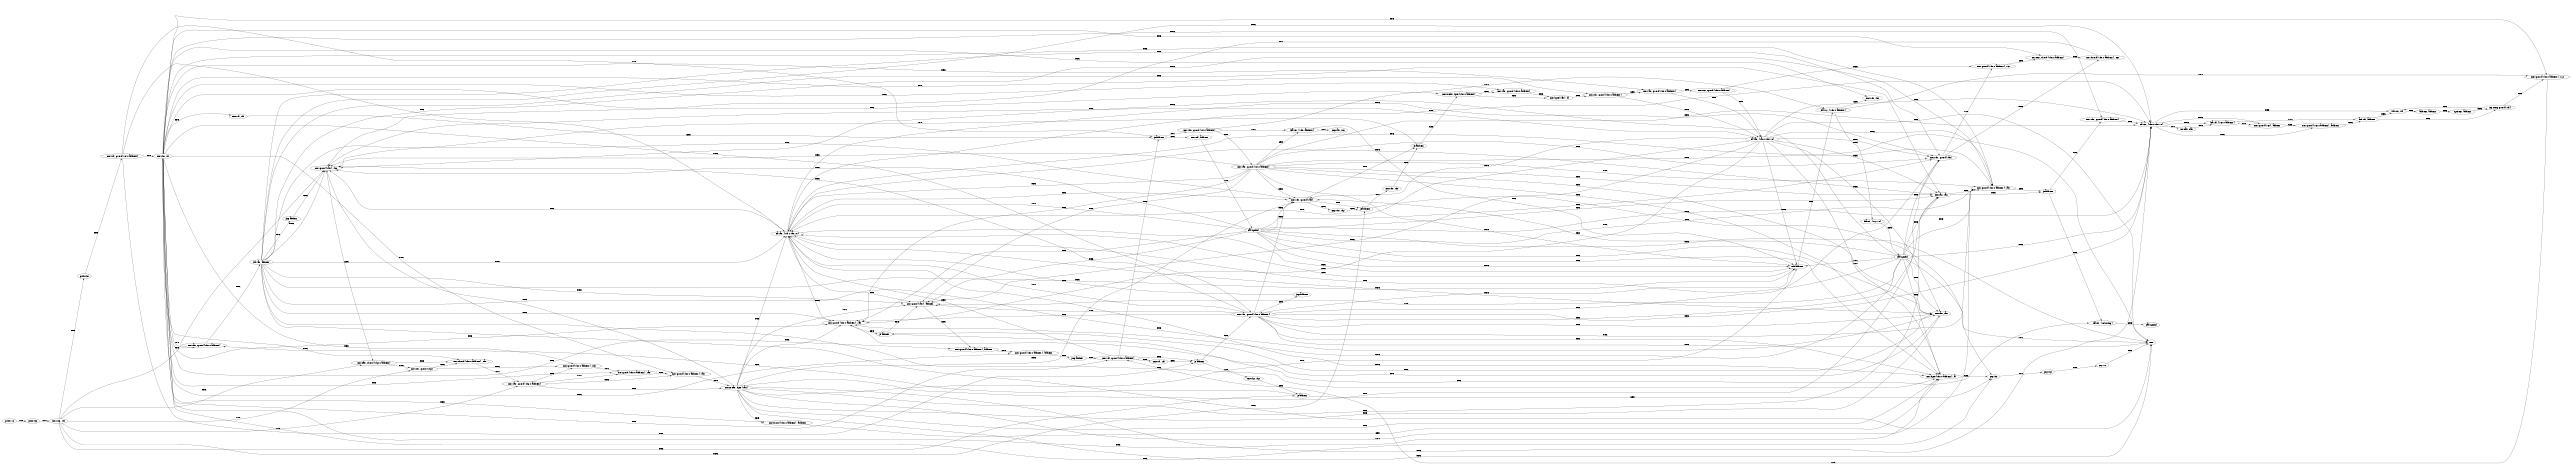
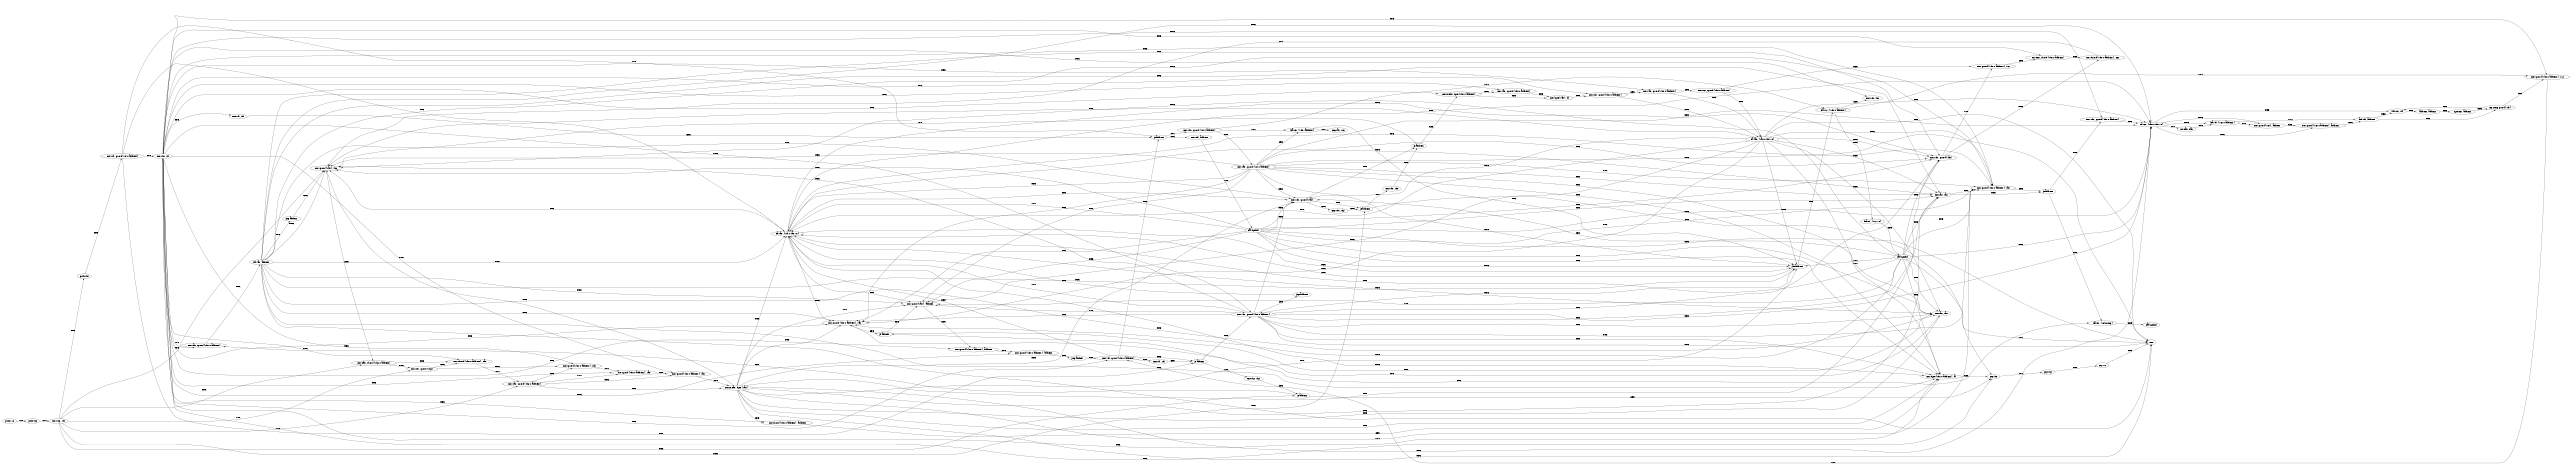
(1797, 267) -> (1797, 267)
